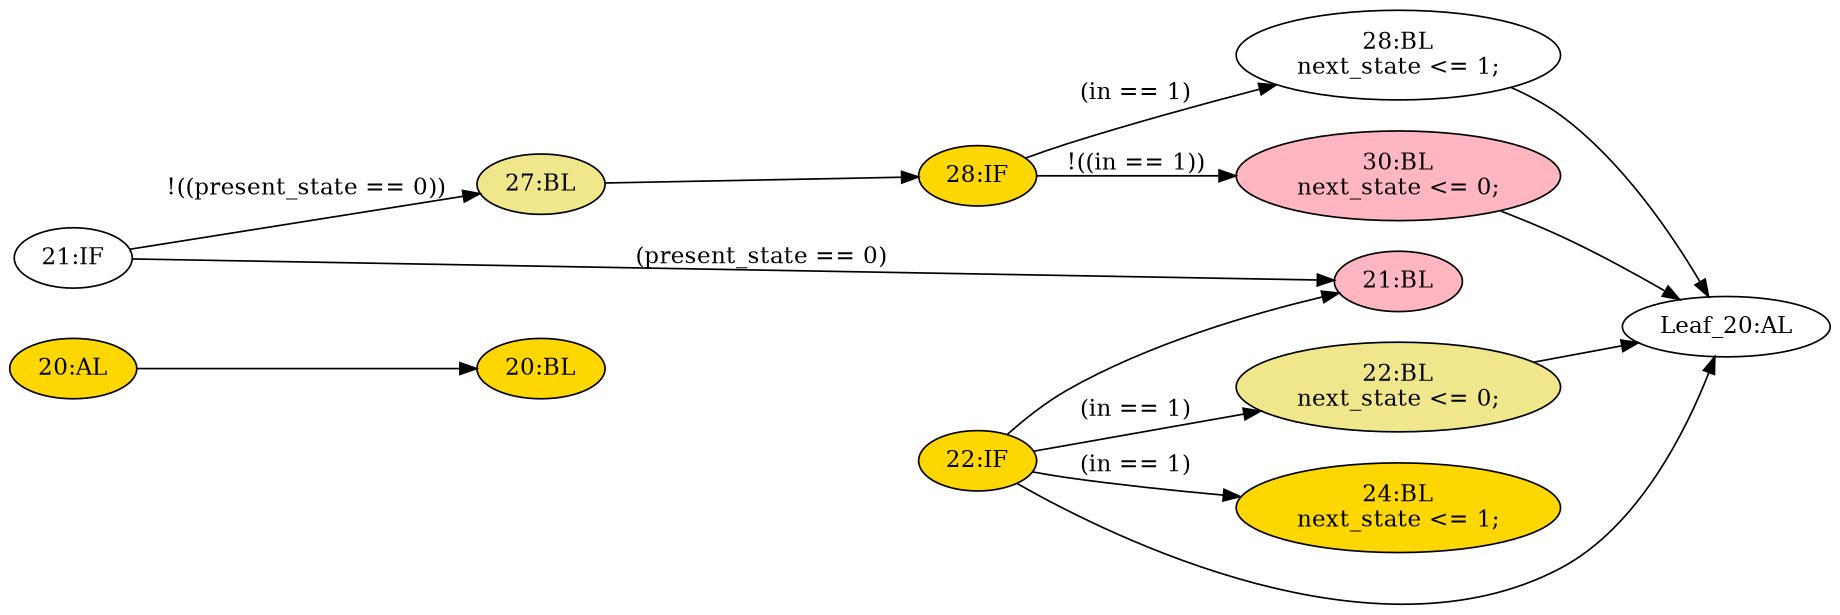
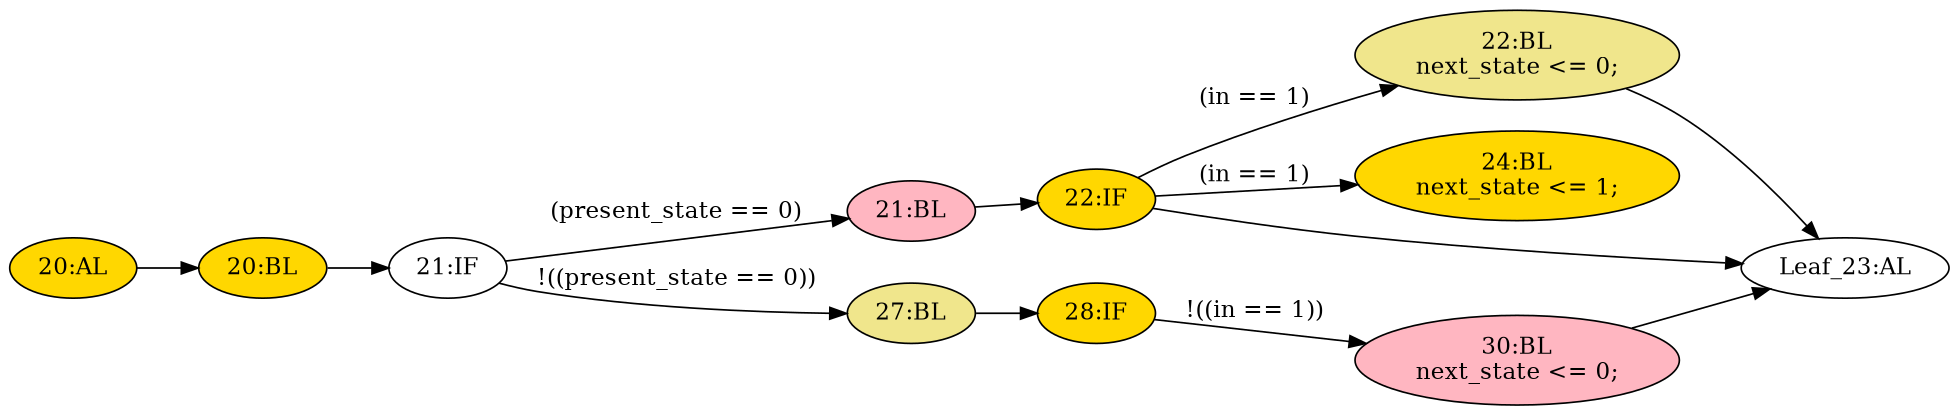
(1398, 55) -> none
none -> (350, 268)
(1726, 327) -> (1845, 268)
(1157, 348) -> (998, 206)
